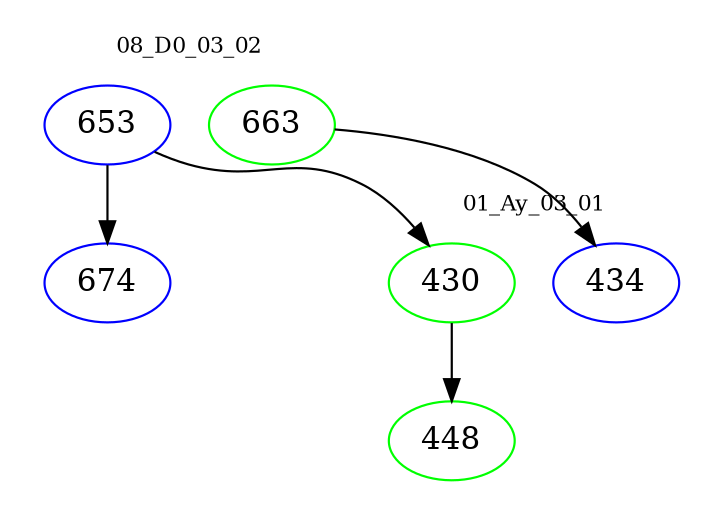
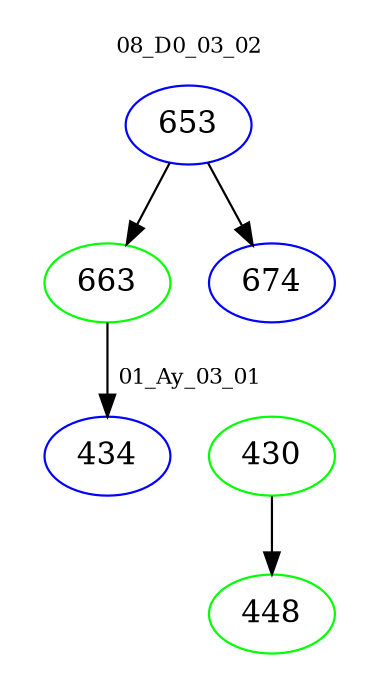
(292, 168) -> (153, 194)
